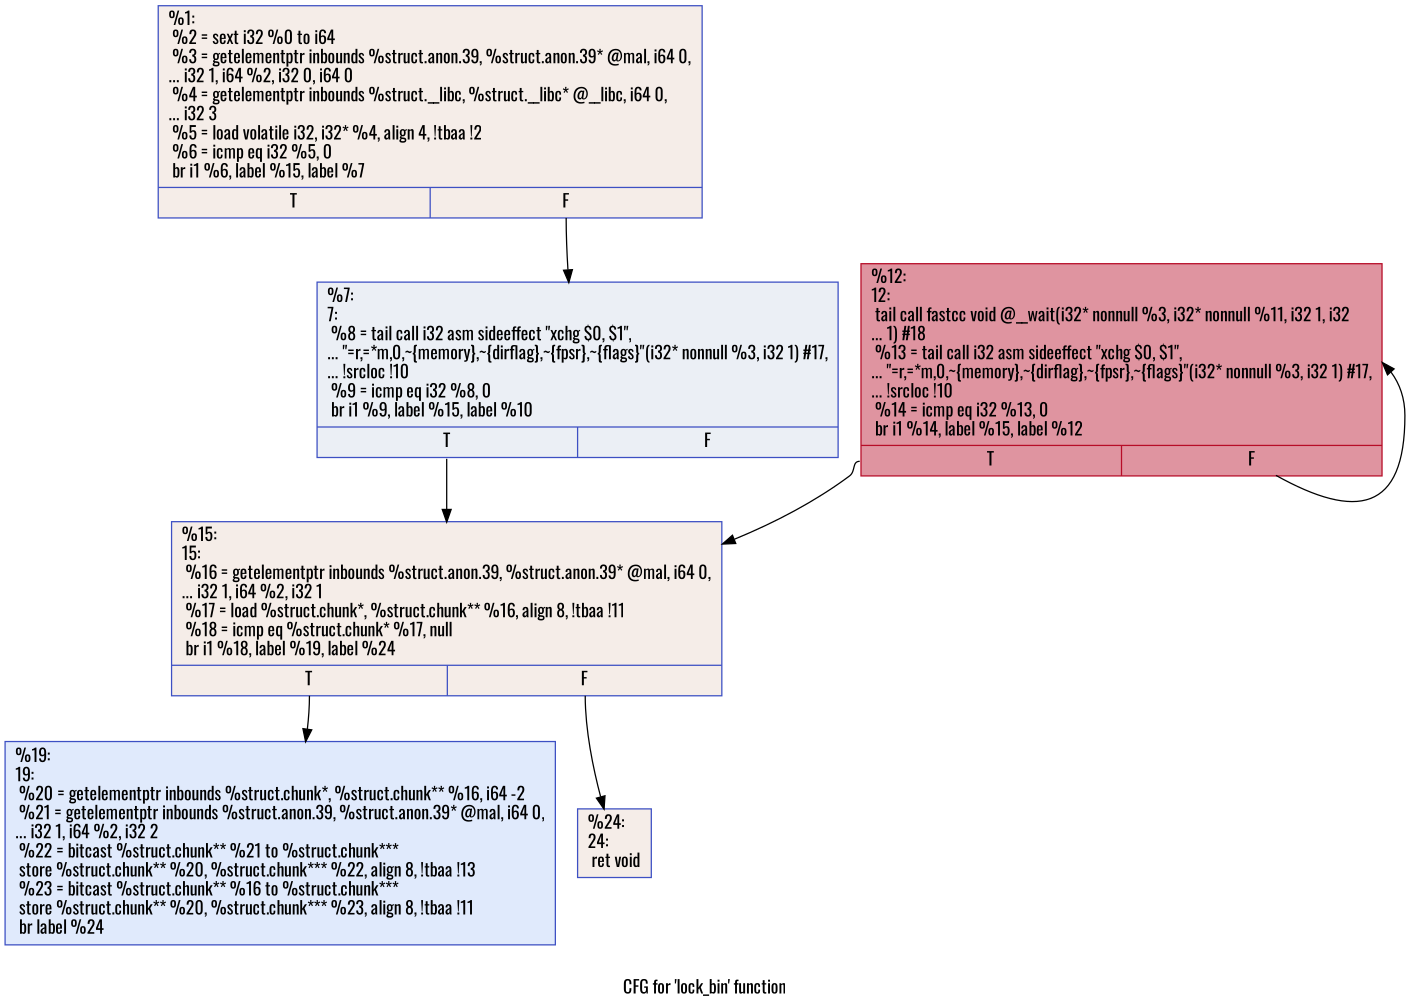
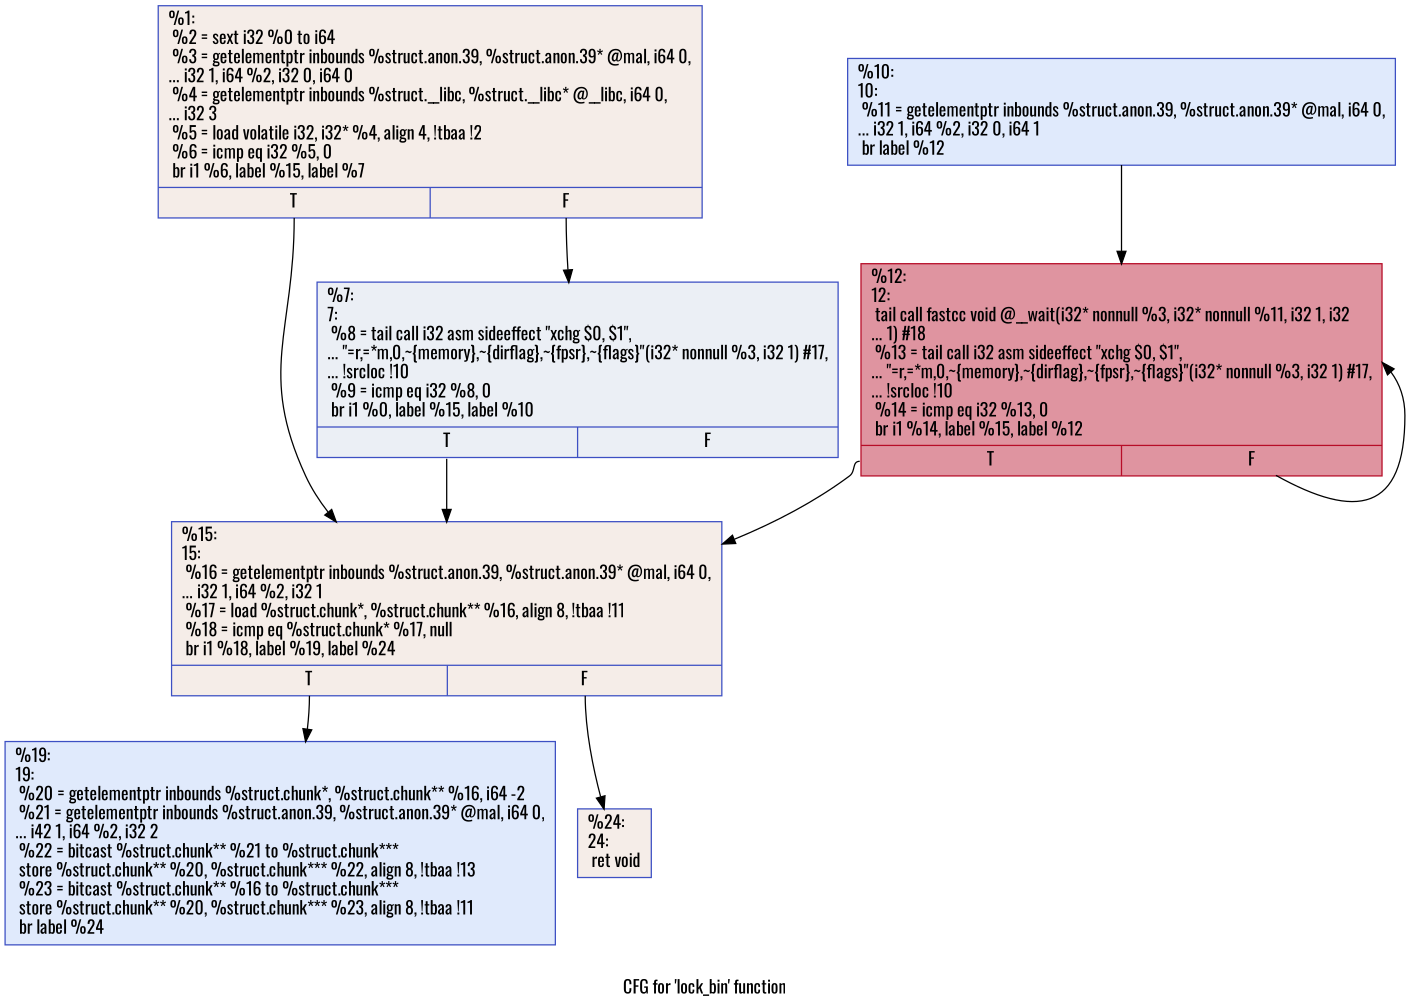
none -> (1122, 112)
none -> (281, 370)
(431, 411) -> (431, 411)
(87, 833) -> (87, 833)
